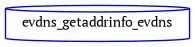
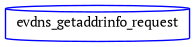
(98, 23) -> (98, 23)
